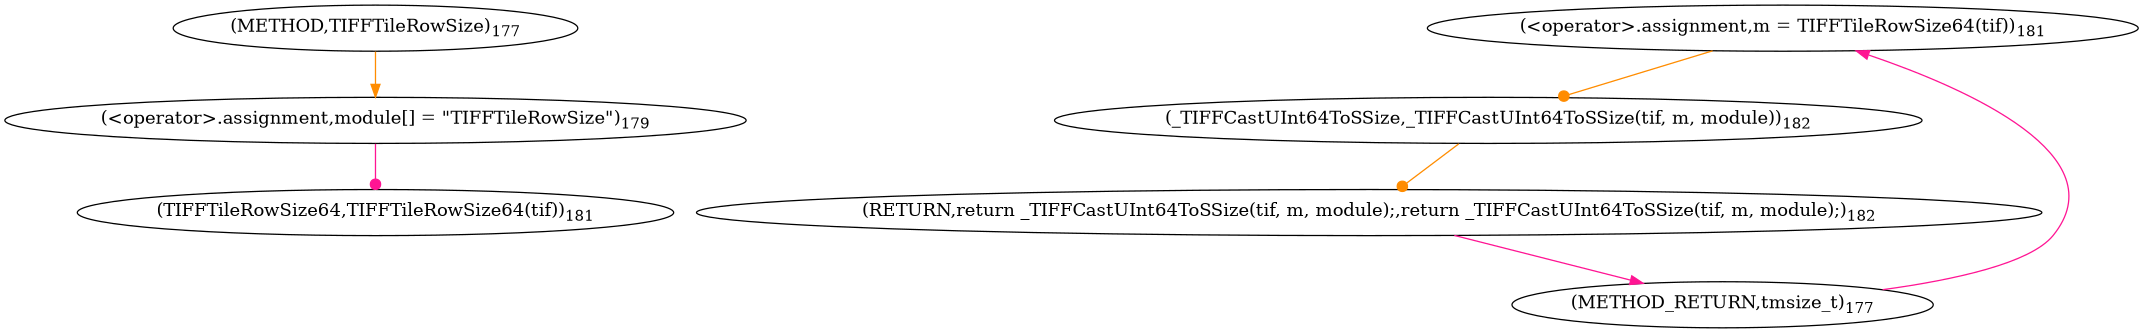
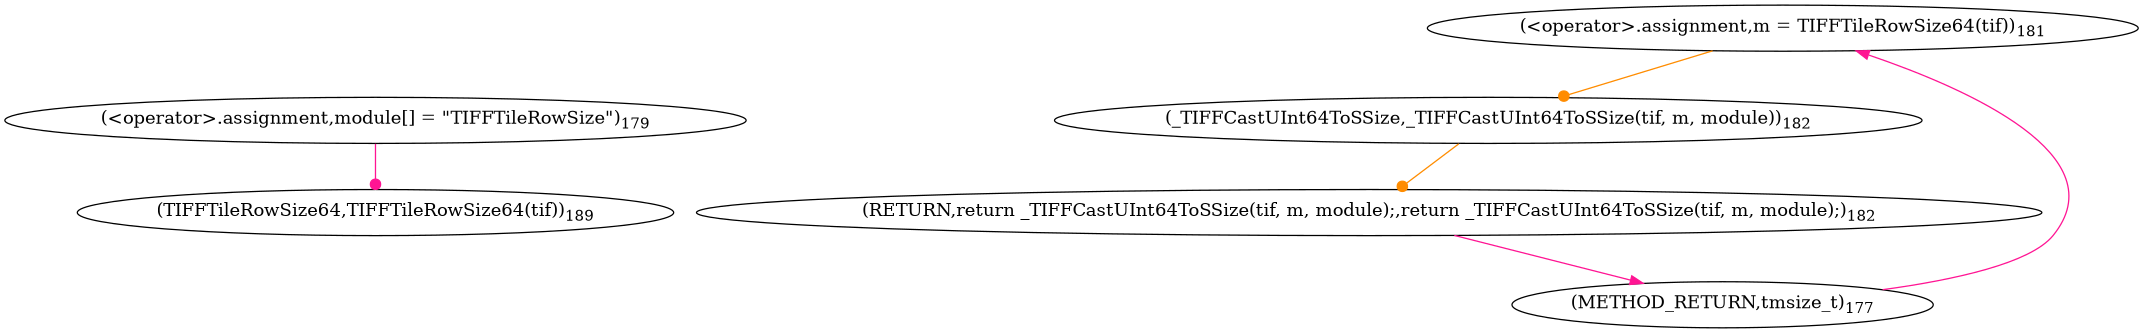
(375, 28) -> none
(580, 211) -> (580, 211)
